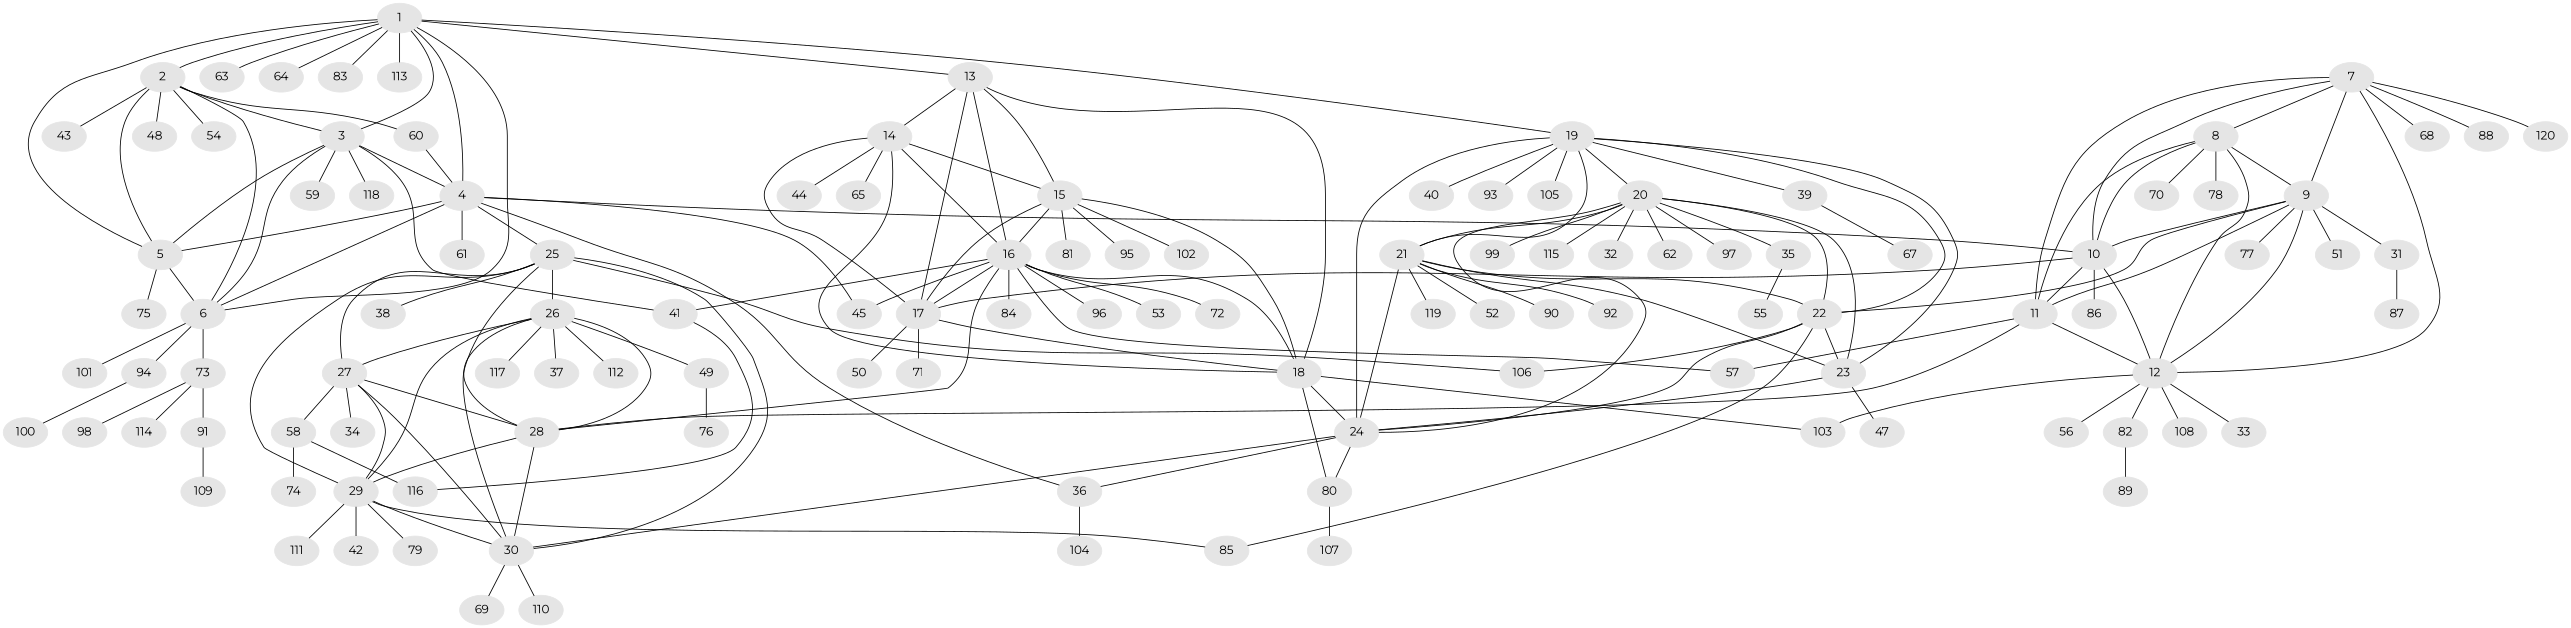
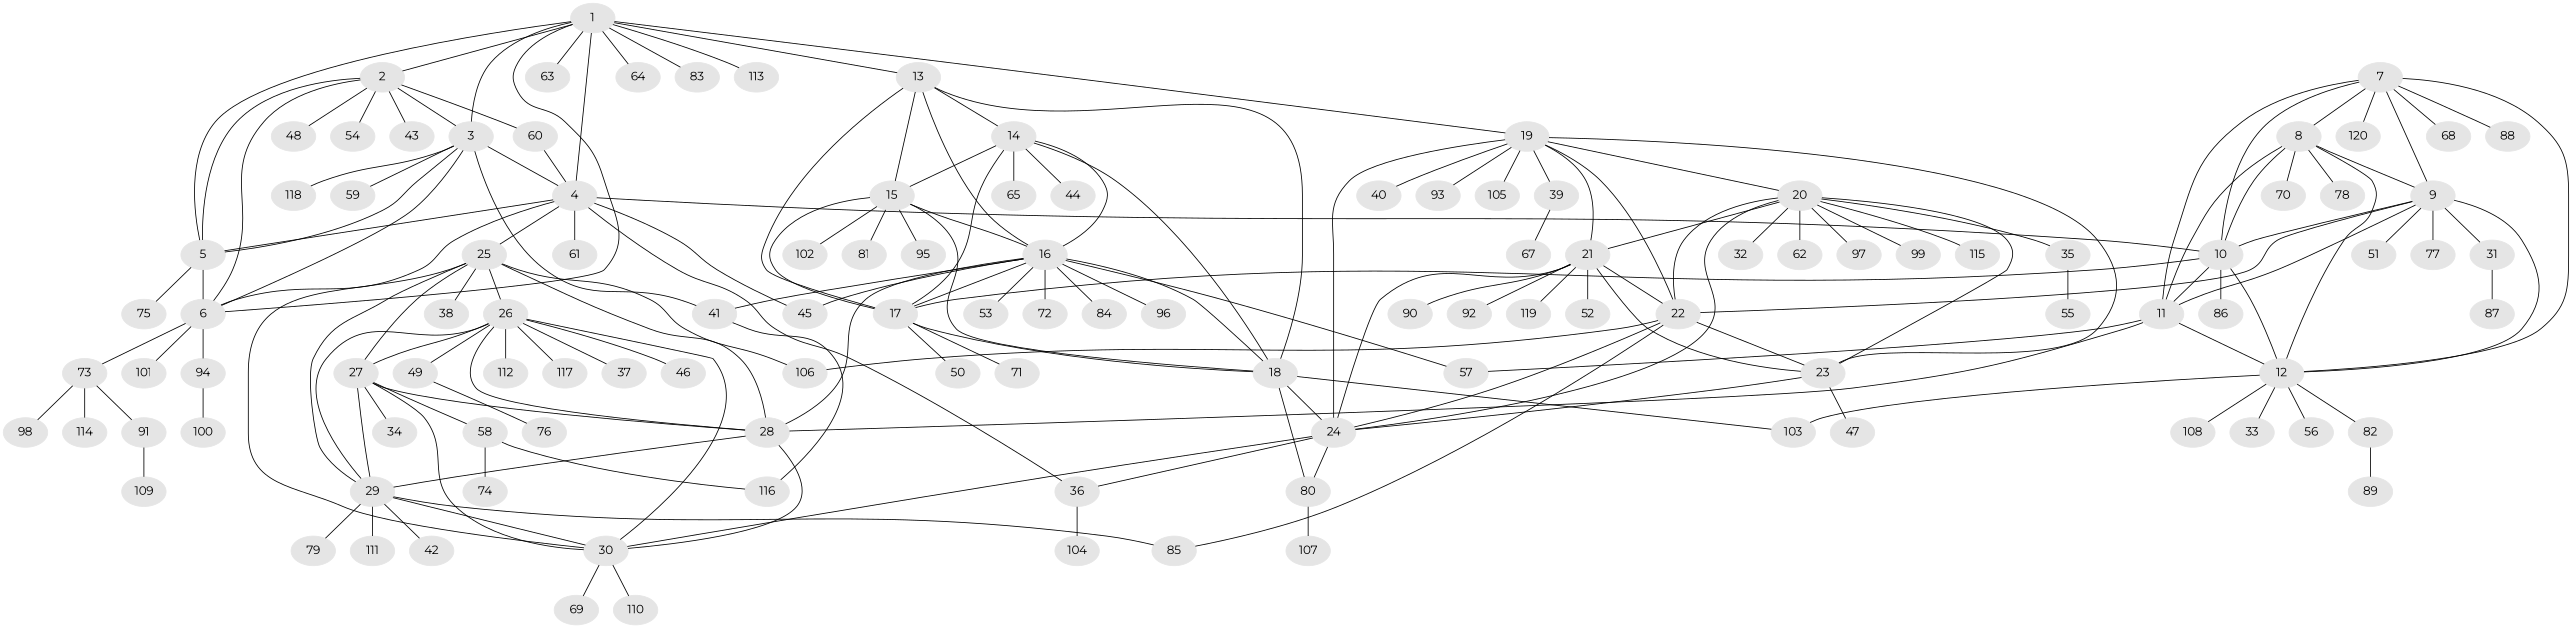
none -> (683, 373)
